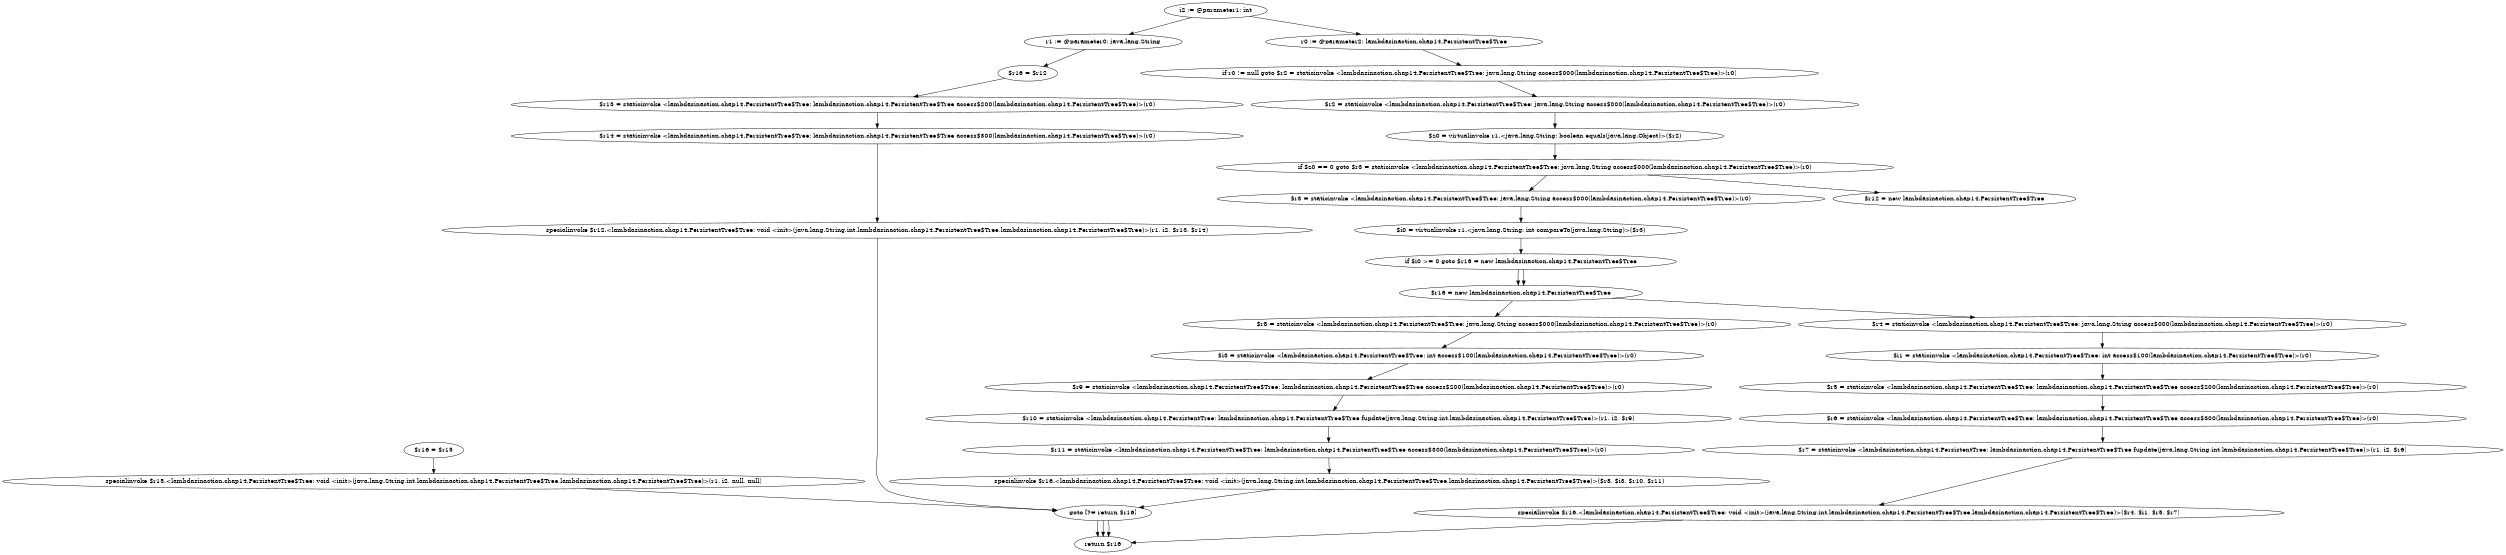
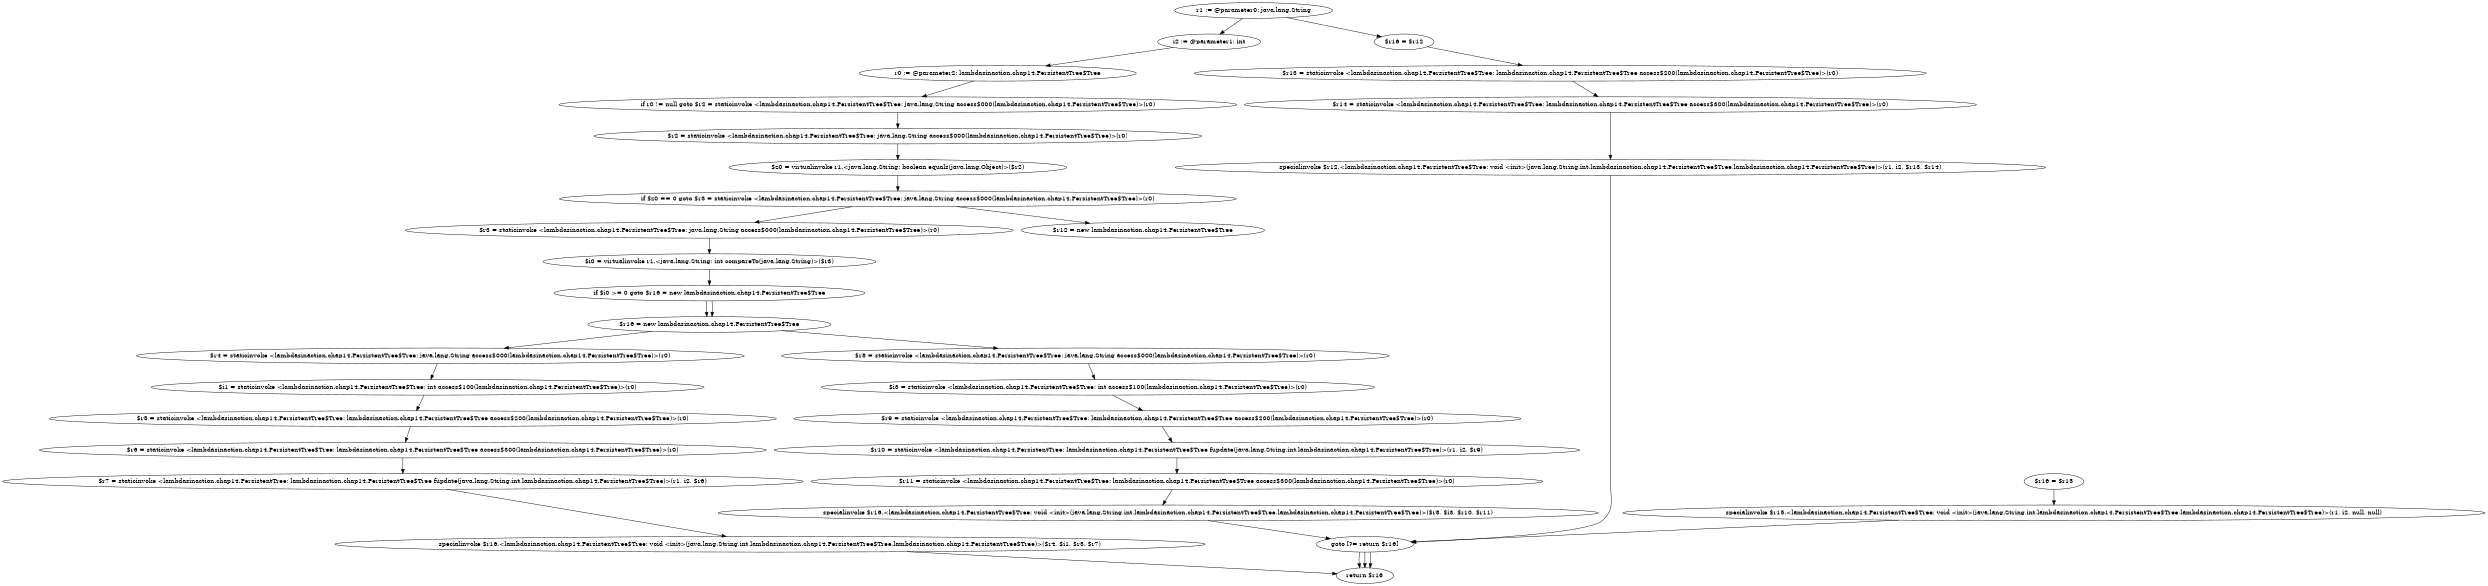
(1162, 25) -> (1233, 25)
